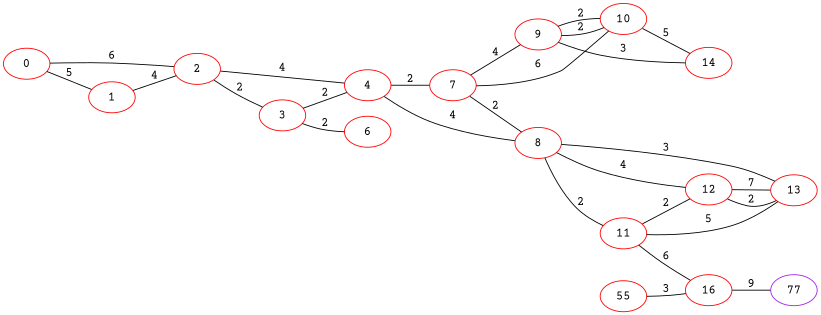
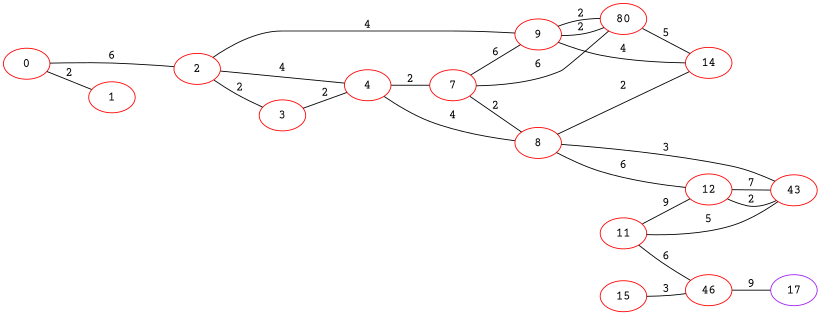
(623, 19) -> (623, 19)
(623, 49) -> (623, 49)
(496, 52) -> (496, 52)
(69, 73) -> (69, 73)
(155, 83) -> (361, 31)
(368, 132) -> none
(623, 165) -> (623, 165)
(794, 190) -> (794, 190)
(568, 198) -> (623, 103)
(666, 203) -> (666, 203)
(709, 290) -> (709, 290)
(794, 290) -> (794, 290)
(623, 296) -> (623, 296)
